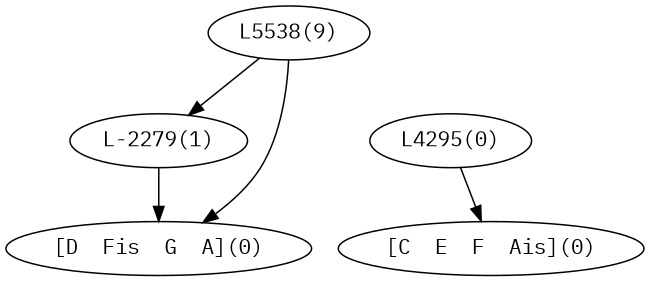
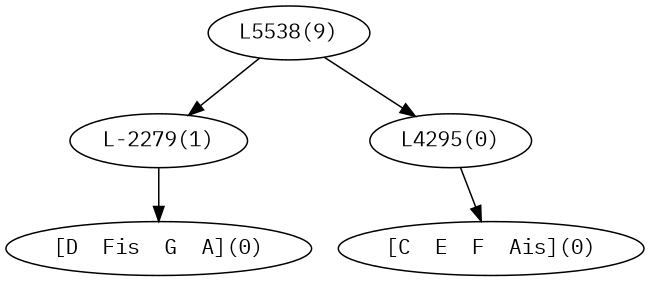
(271, 146) -> (364, 83)
